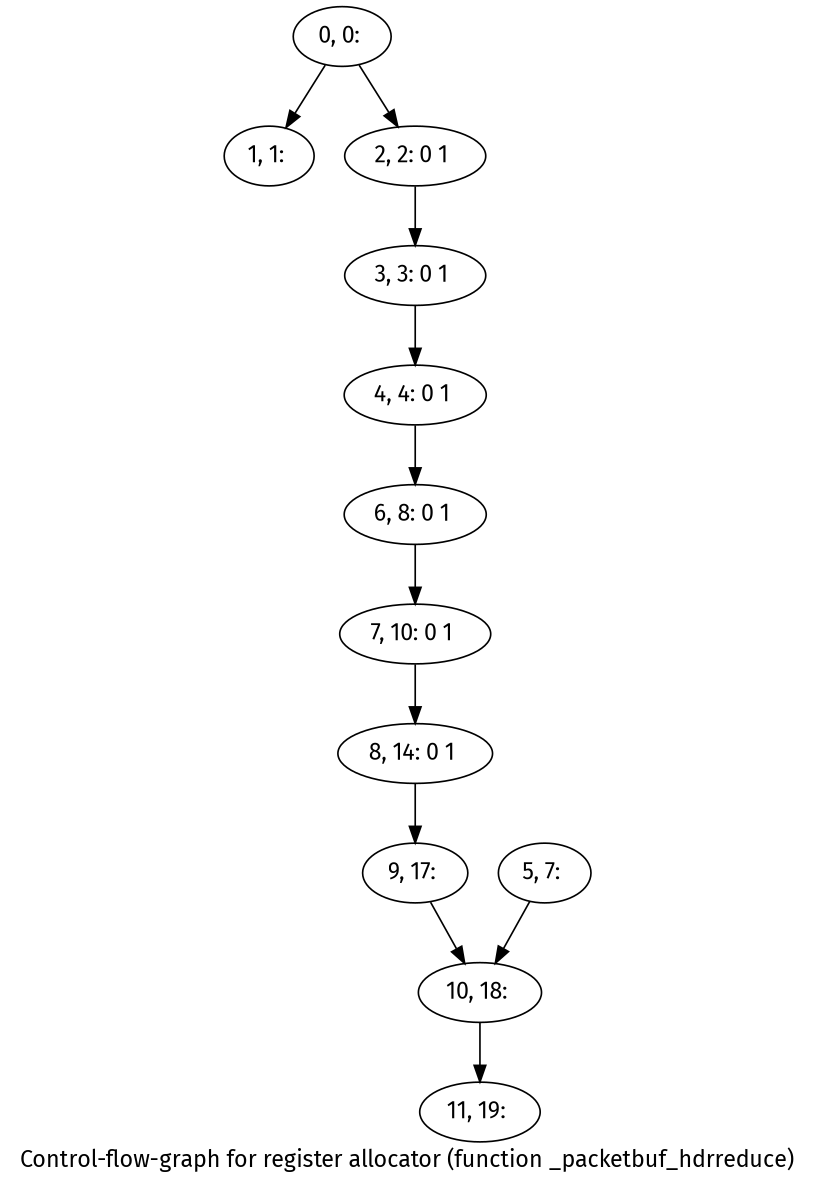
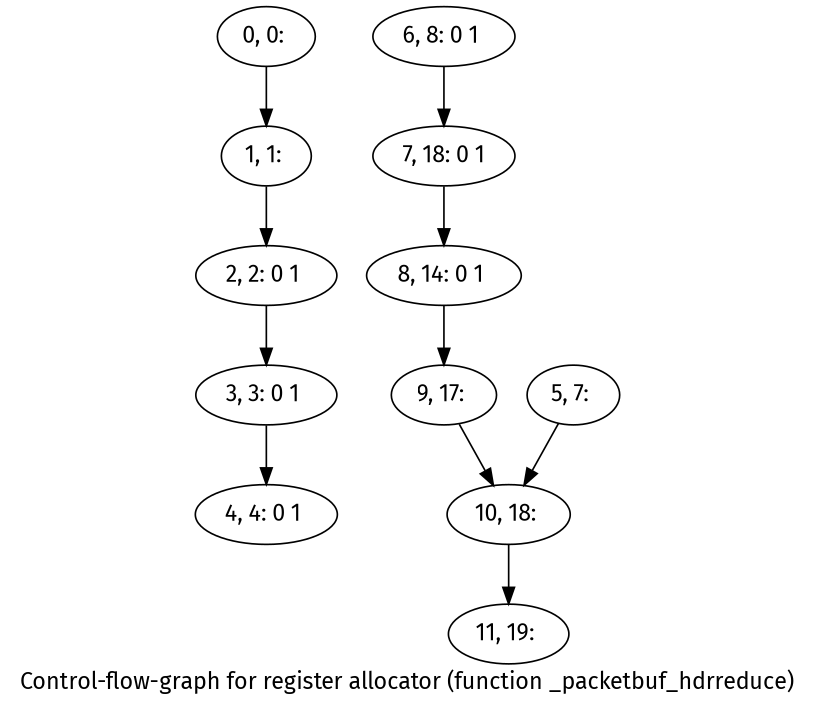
(374, 89) -> (266, 208)
(415, 447) -> none
(415, 634) -> (444, 156)
